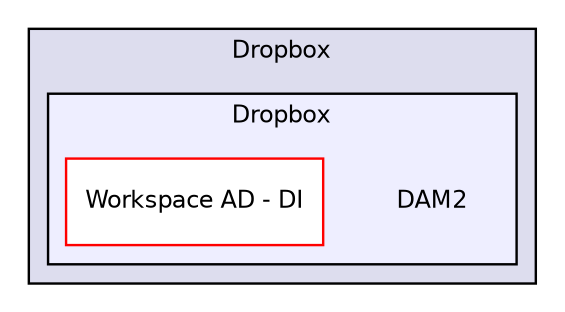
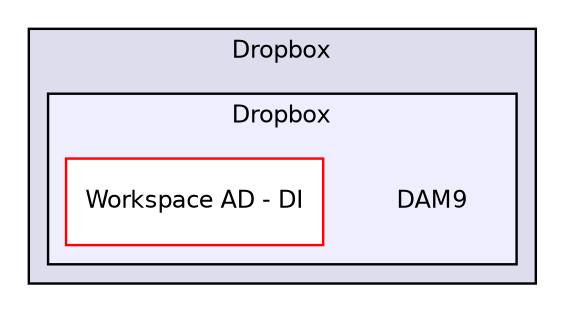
(432, 202) -> (432, 202)
